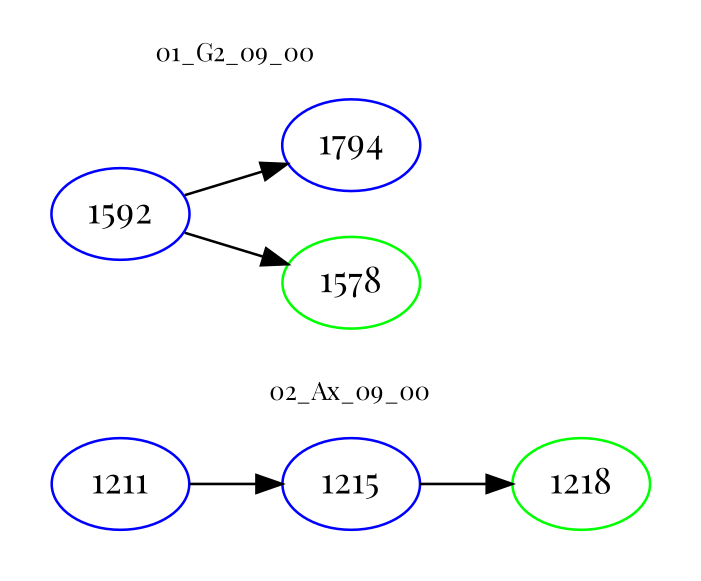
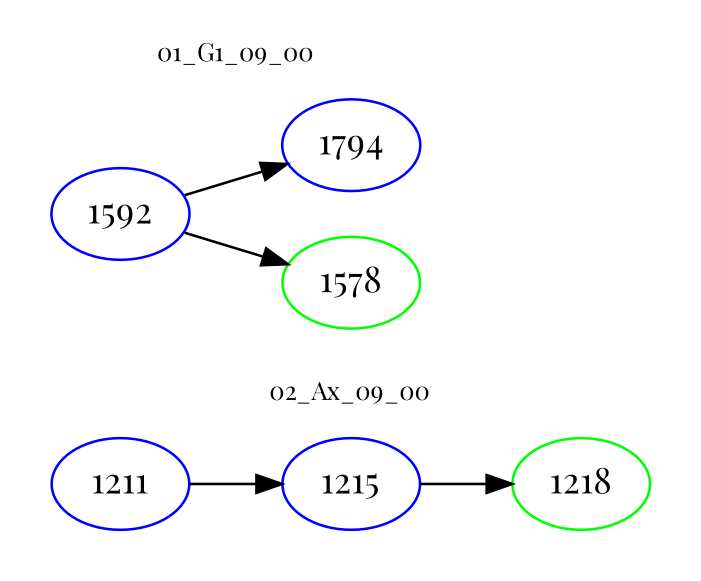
(236, 55) -> (236, 55)
